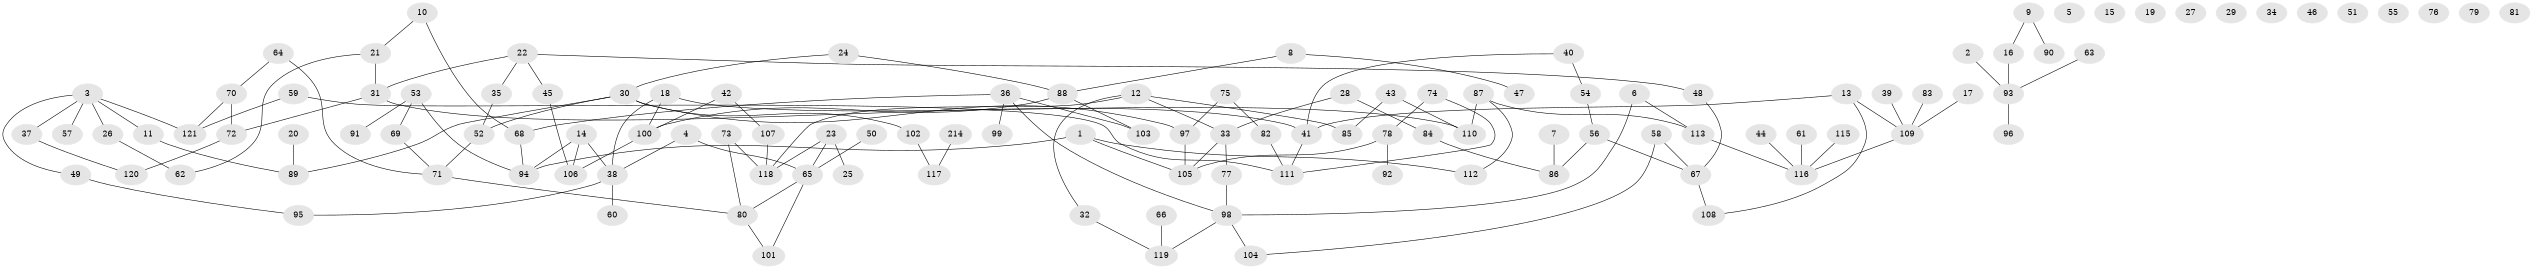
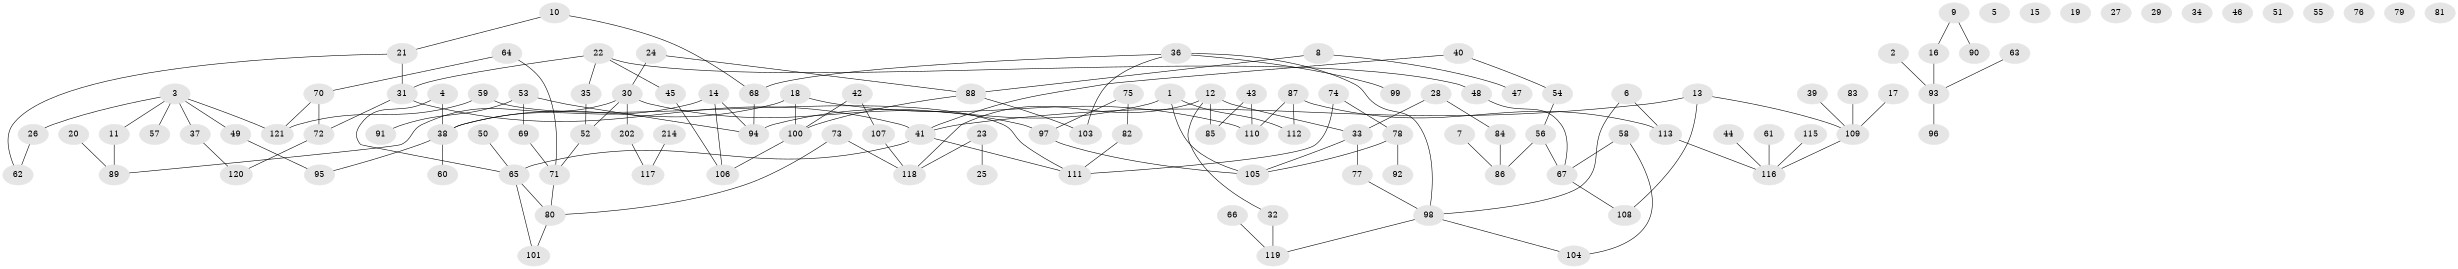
(913, 134) -> (627, 134)
(819, 155) -> (717, 155)
